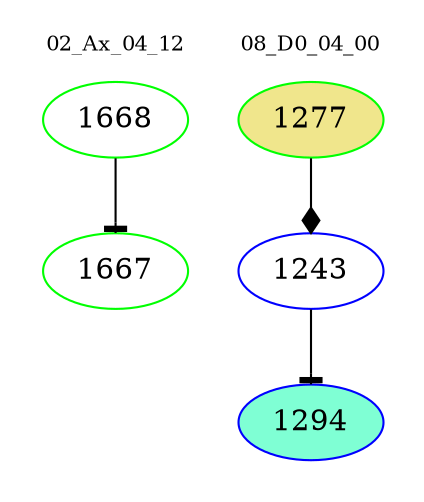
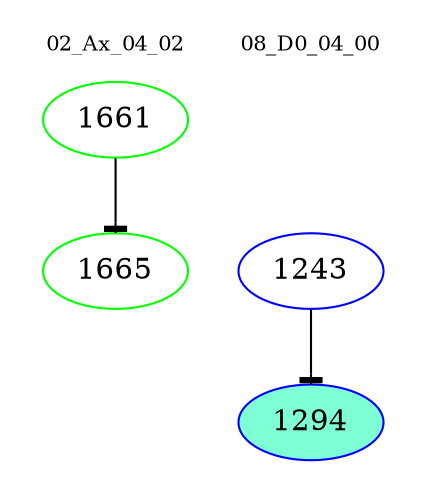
(116, 45) -> (116, 45)
(116, 120) -> (116, 120)
(311, 120) -> none
(116, 271) -> (116, 271)
